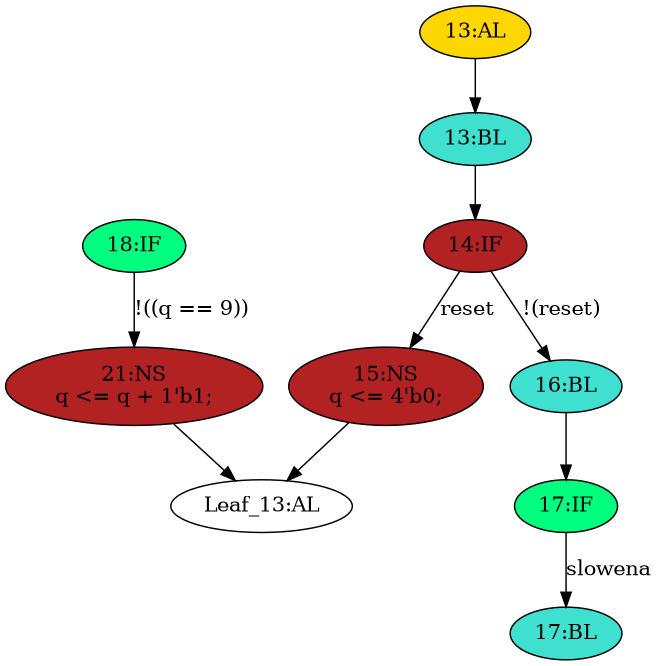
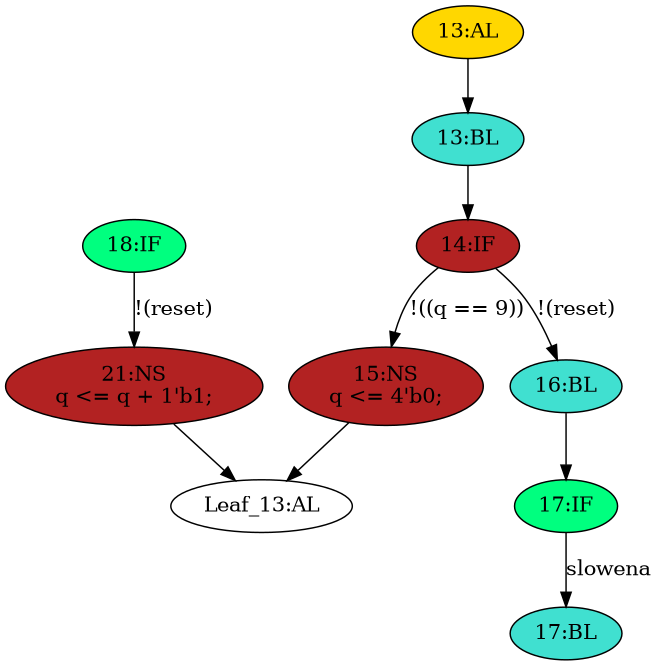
(192, 310) -> (174, 310)
(467, 310) -> (467, 310)
